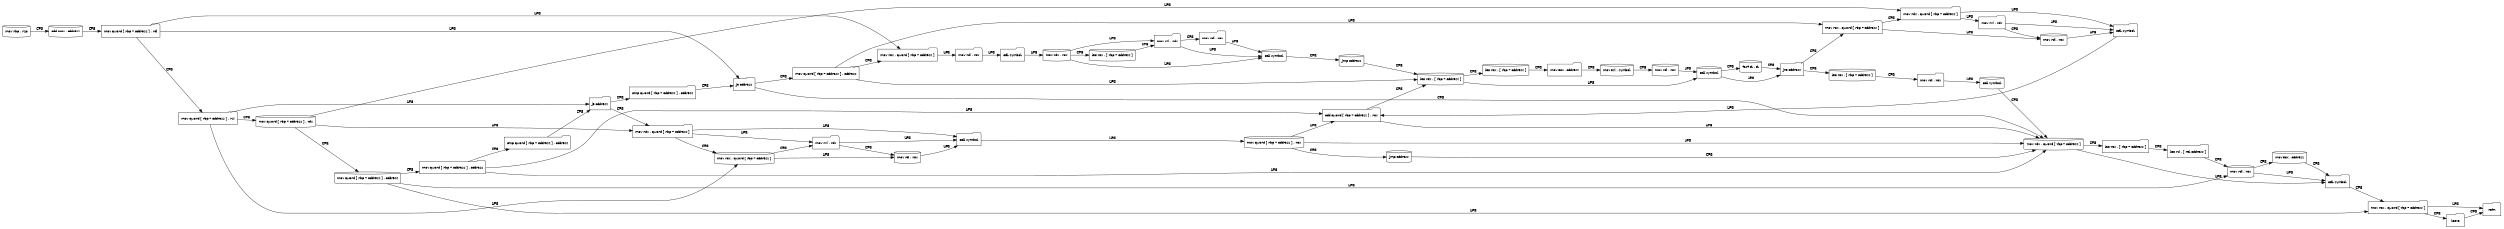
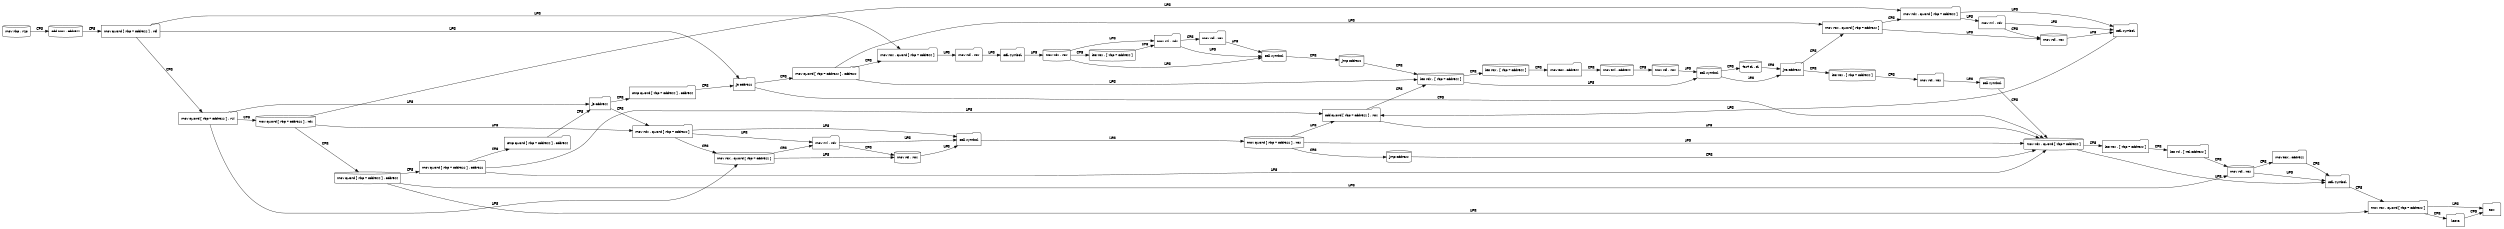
(1617, 70) -> (1617, 70)
(2290, 157) -> (2290, 157)
(2492, 210) -> (2492, 210)
